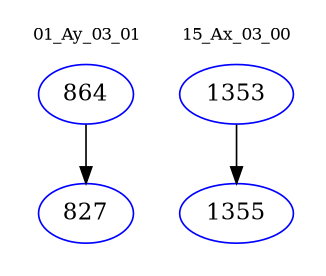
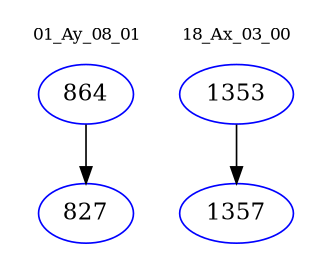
(87, 36) -> (87, 36)
(237, 36) -> (237, 36)
(237, 213) -> (237, 213)
